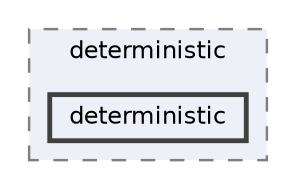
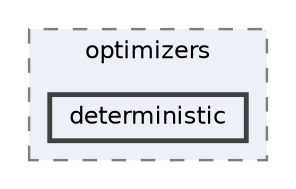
(148, 52) -> (148, 52)
